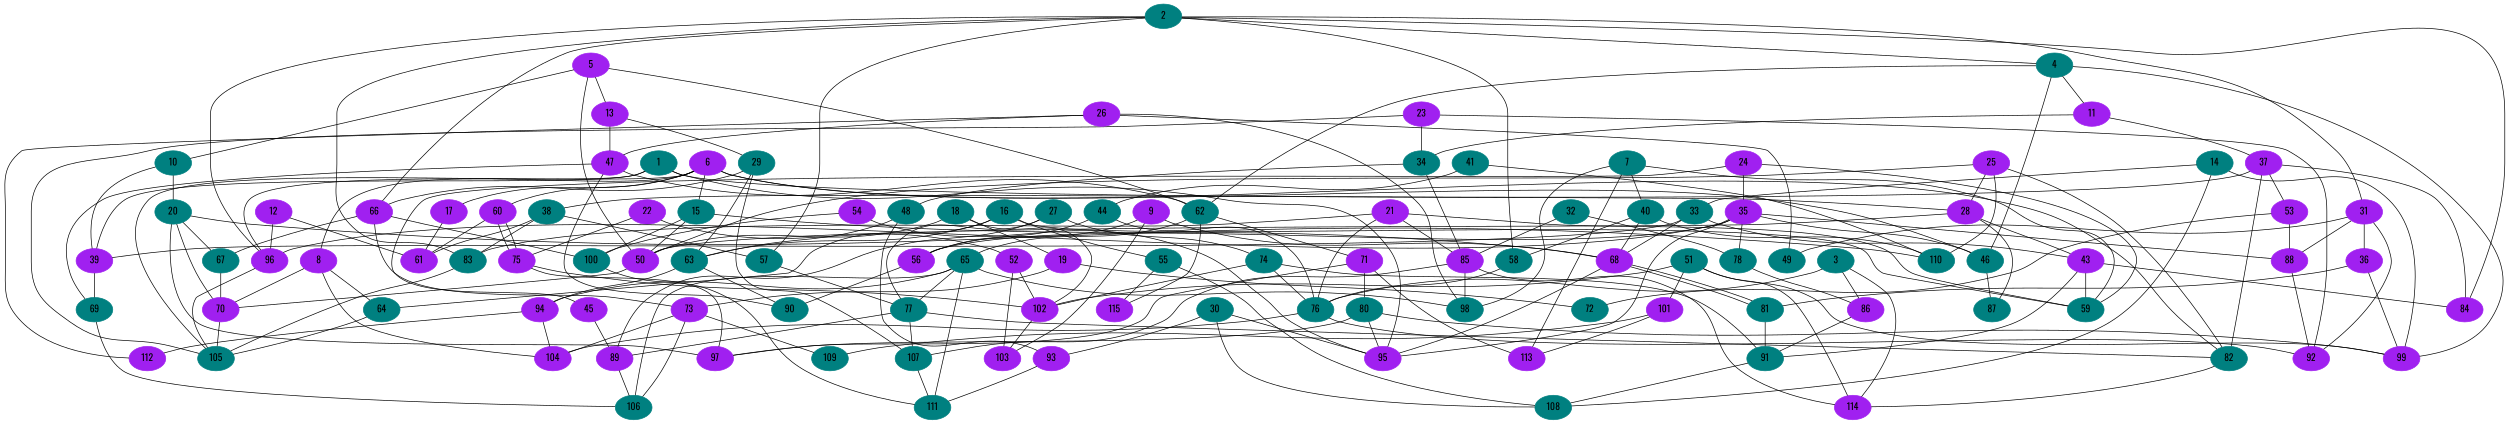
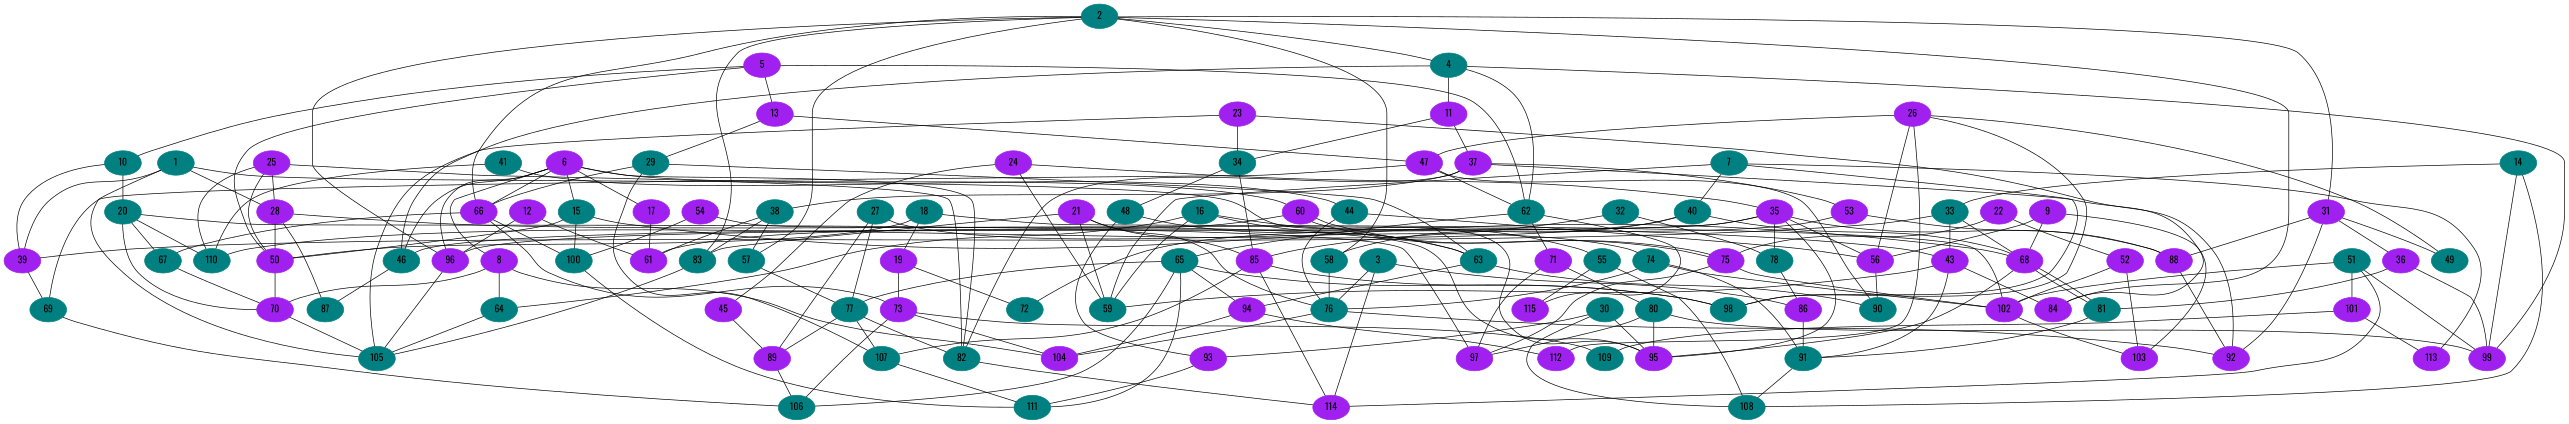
none -> (520, 188)
none -> (1892, 194)
(1431, 316) -> none
